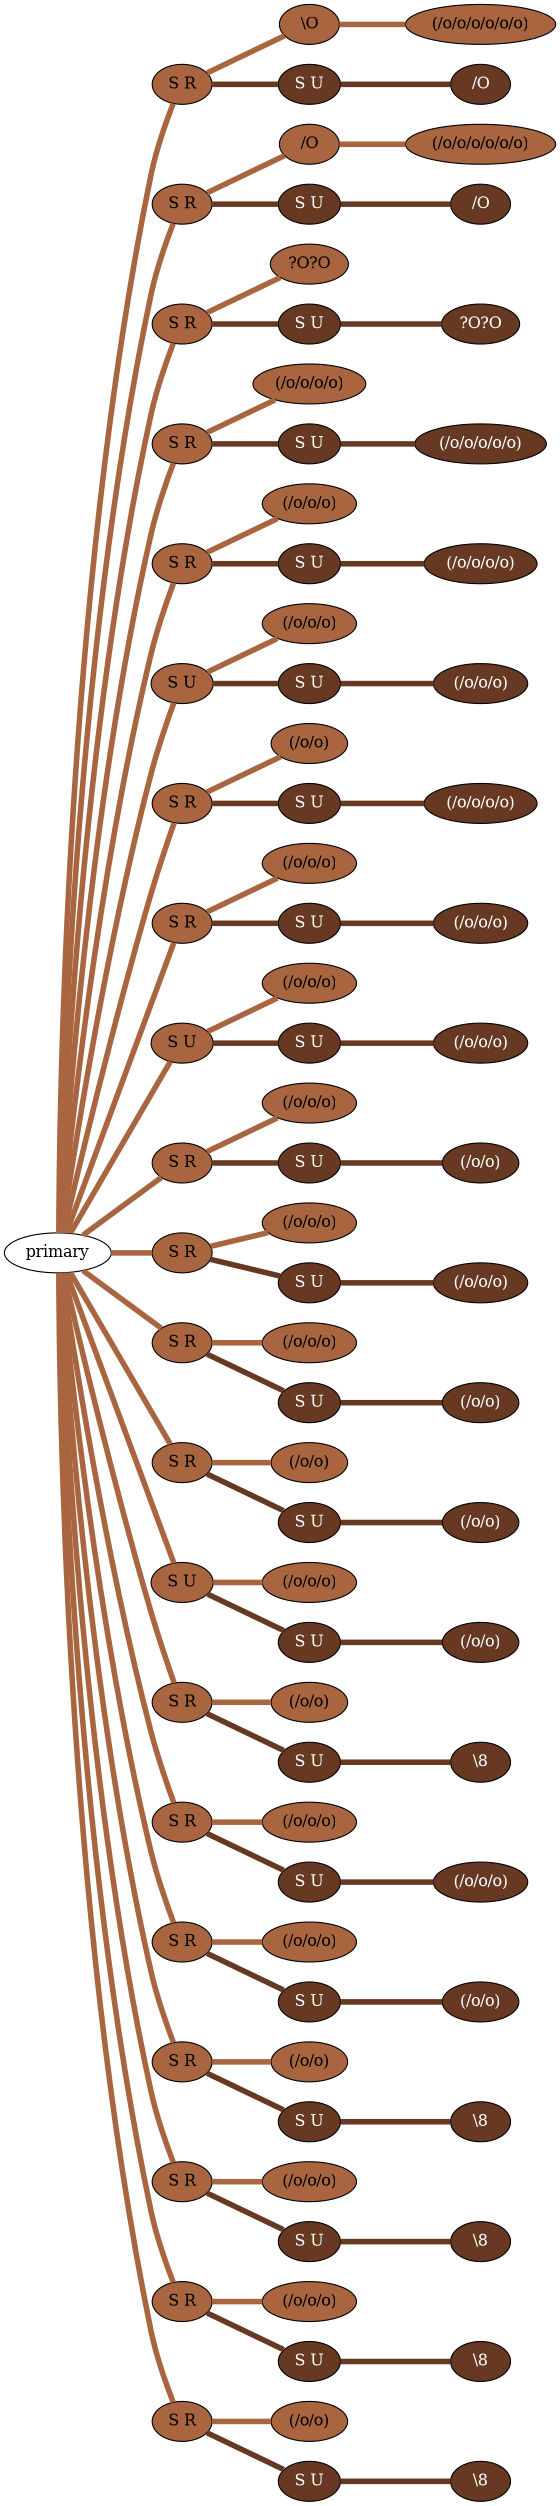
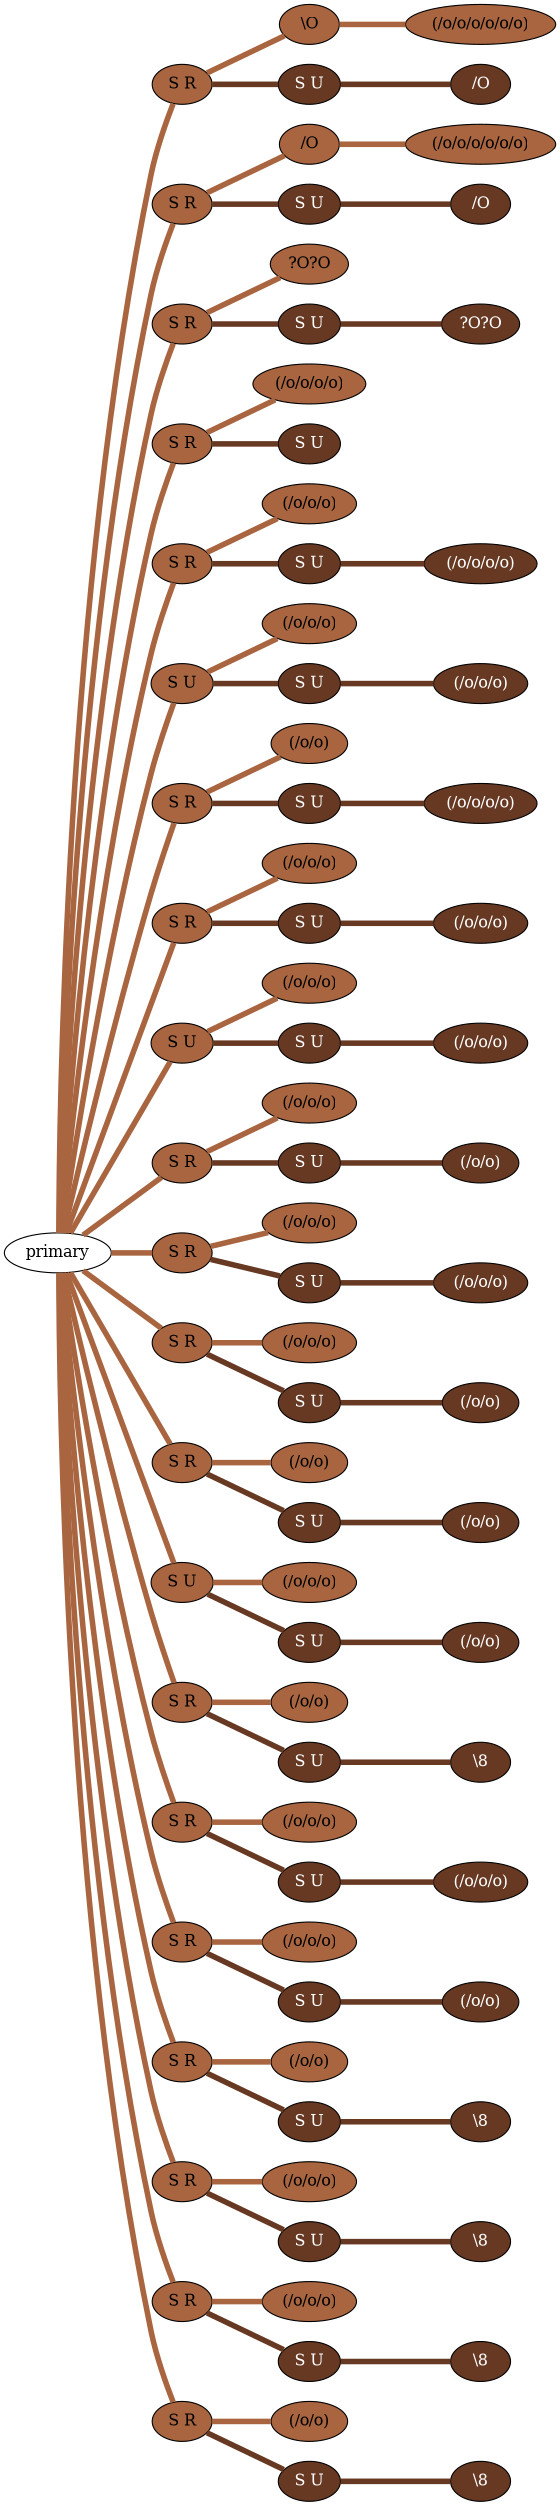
(481, 444) -> none
